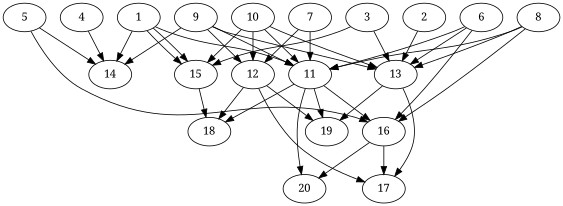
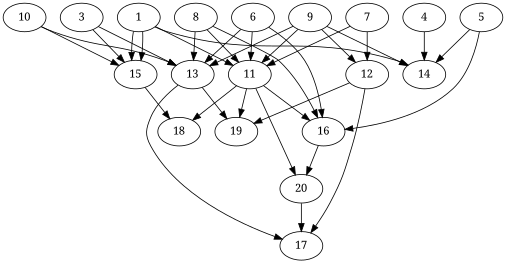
(424, 17) -> none
(274, 39) -> none
(253, 42) -> none
(234, 100) -> none
(384, 156) -> (301, 213)
